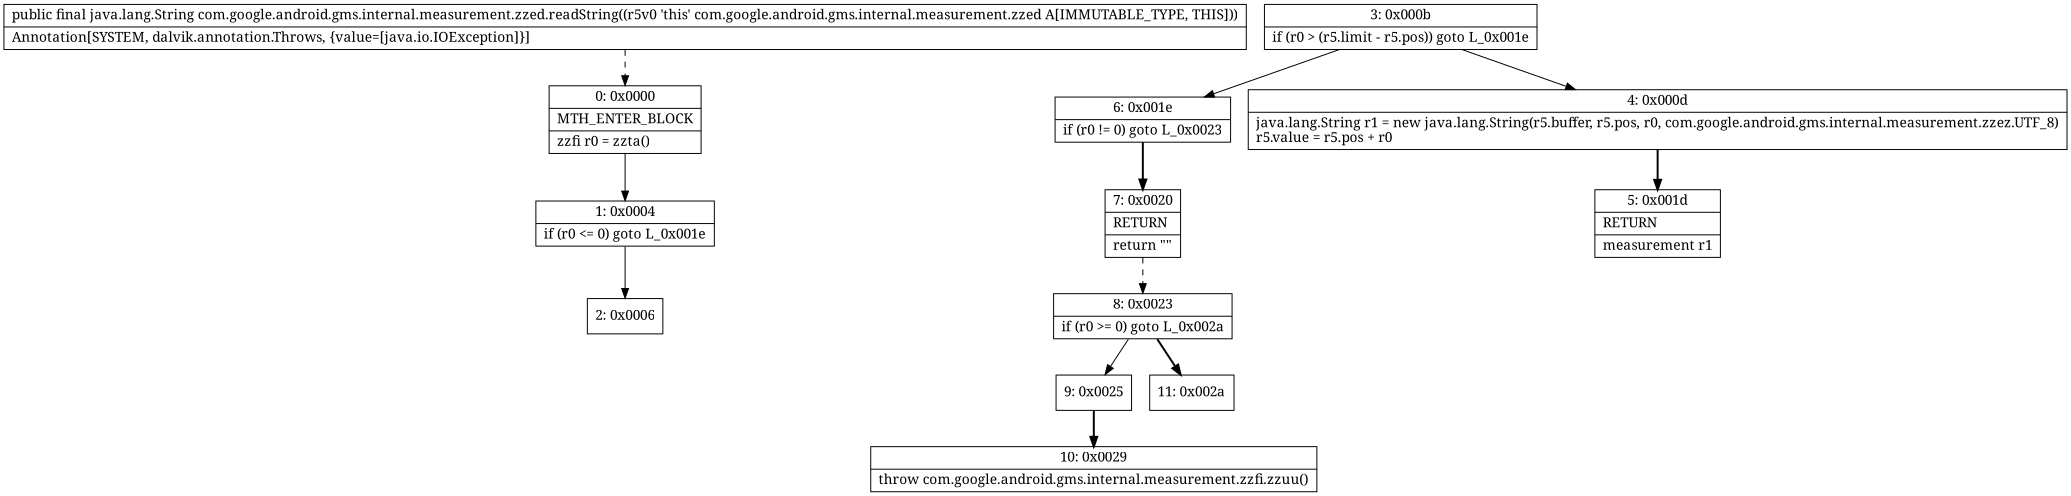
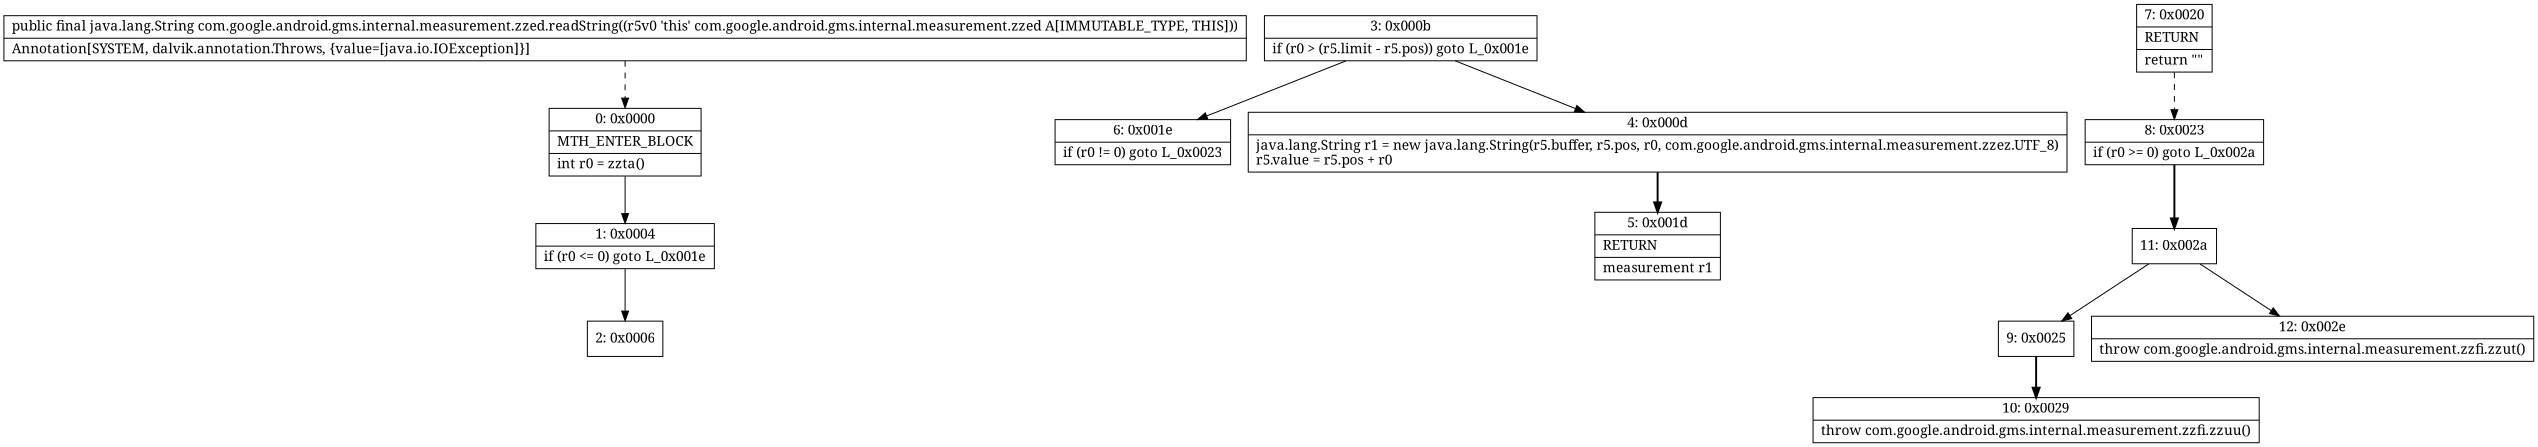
(604, 142) -> (601, 164)
(1143, 161) -> none
none -> (2313, 339)
(1119, 353) -> (2109, 290)
